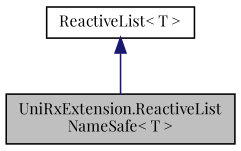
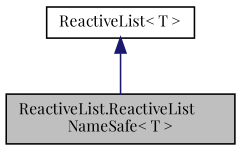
(121, 119) -> (121, 119)
